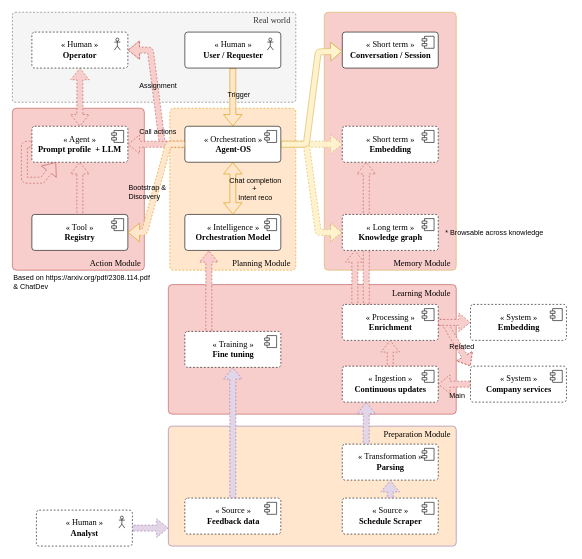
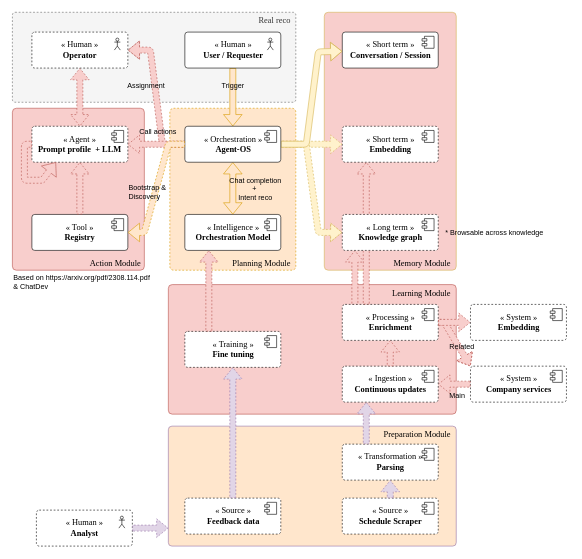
(275, 22) -> (276, 22)
(168, 86) -> (156, 86)
(239, 95) -> (233, 86)
